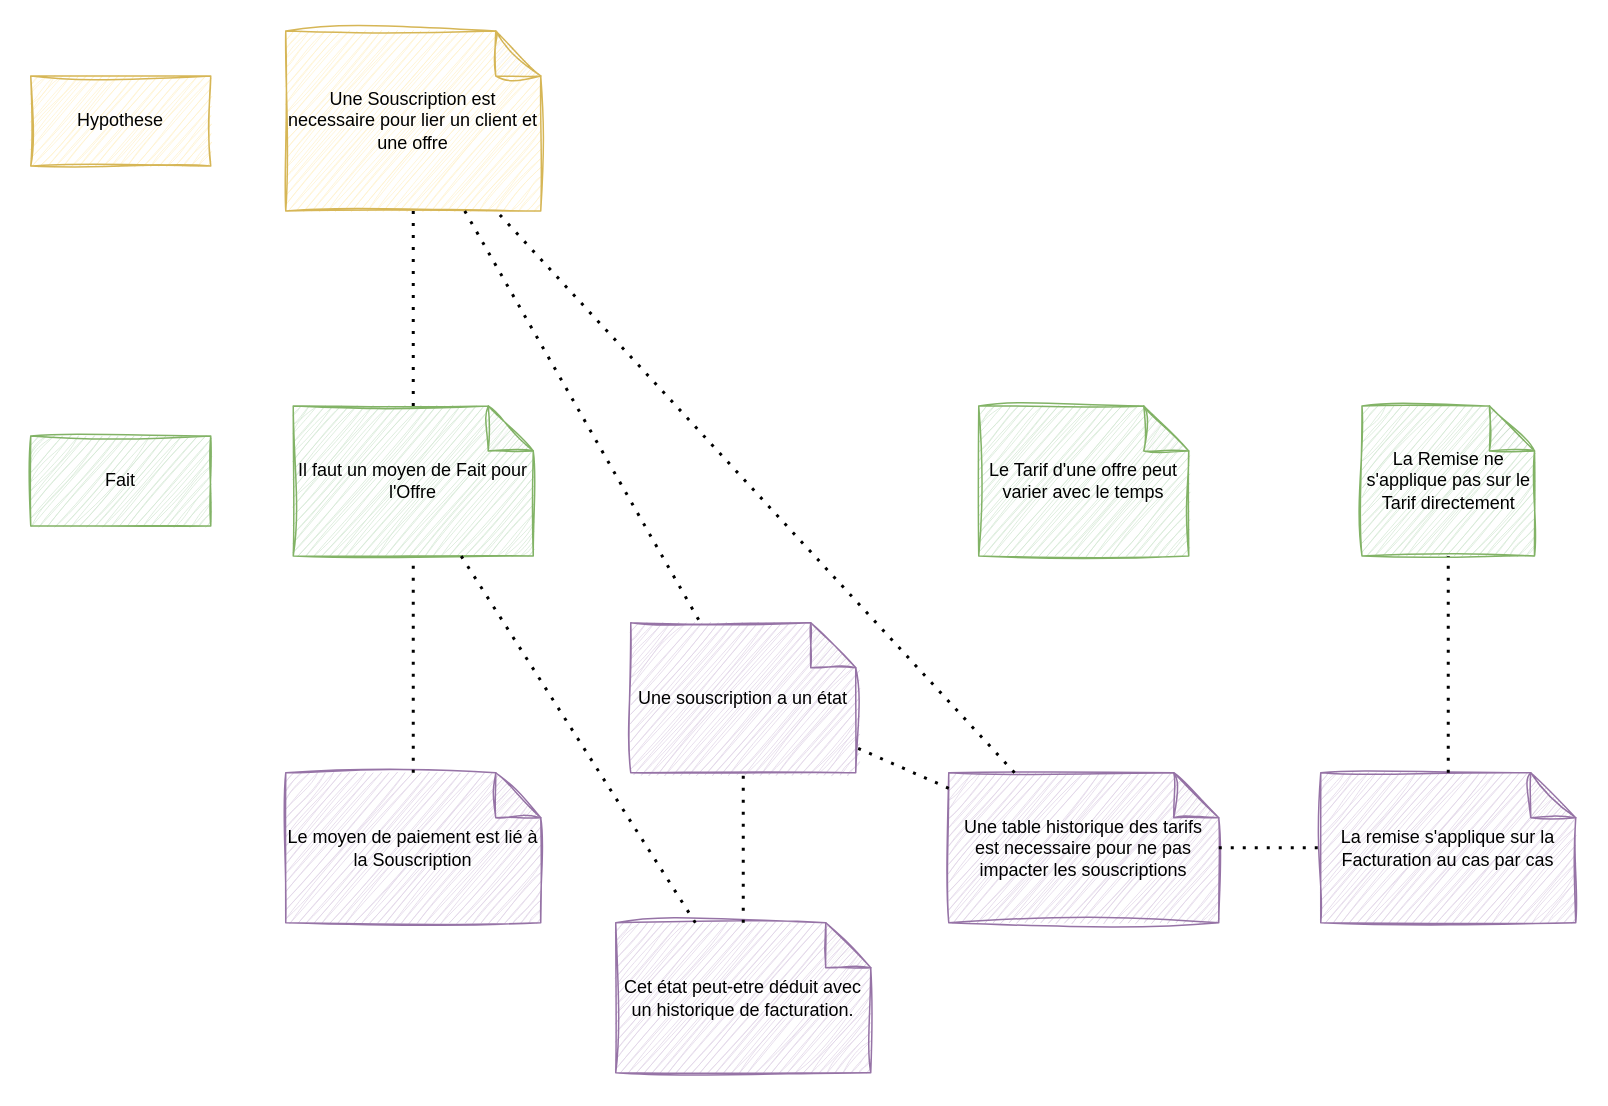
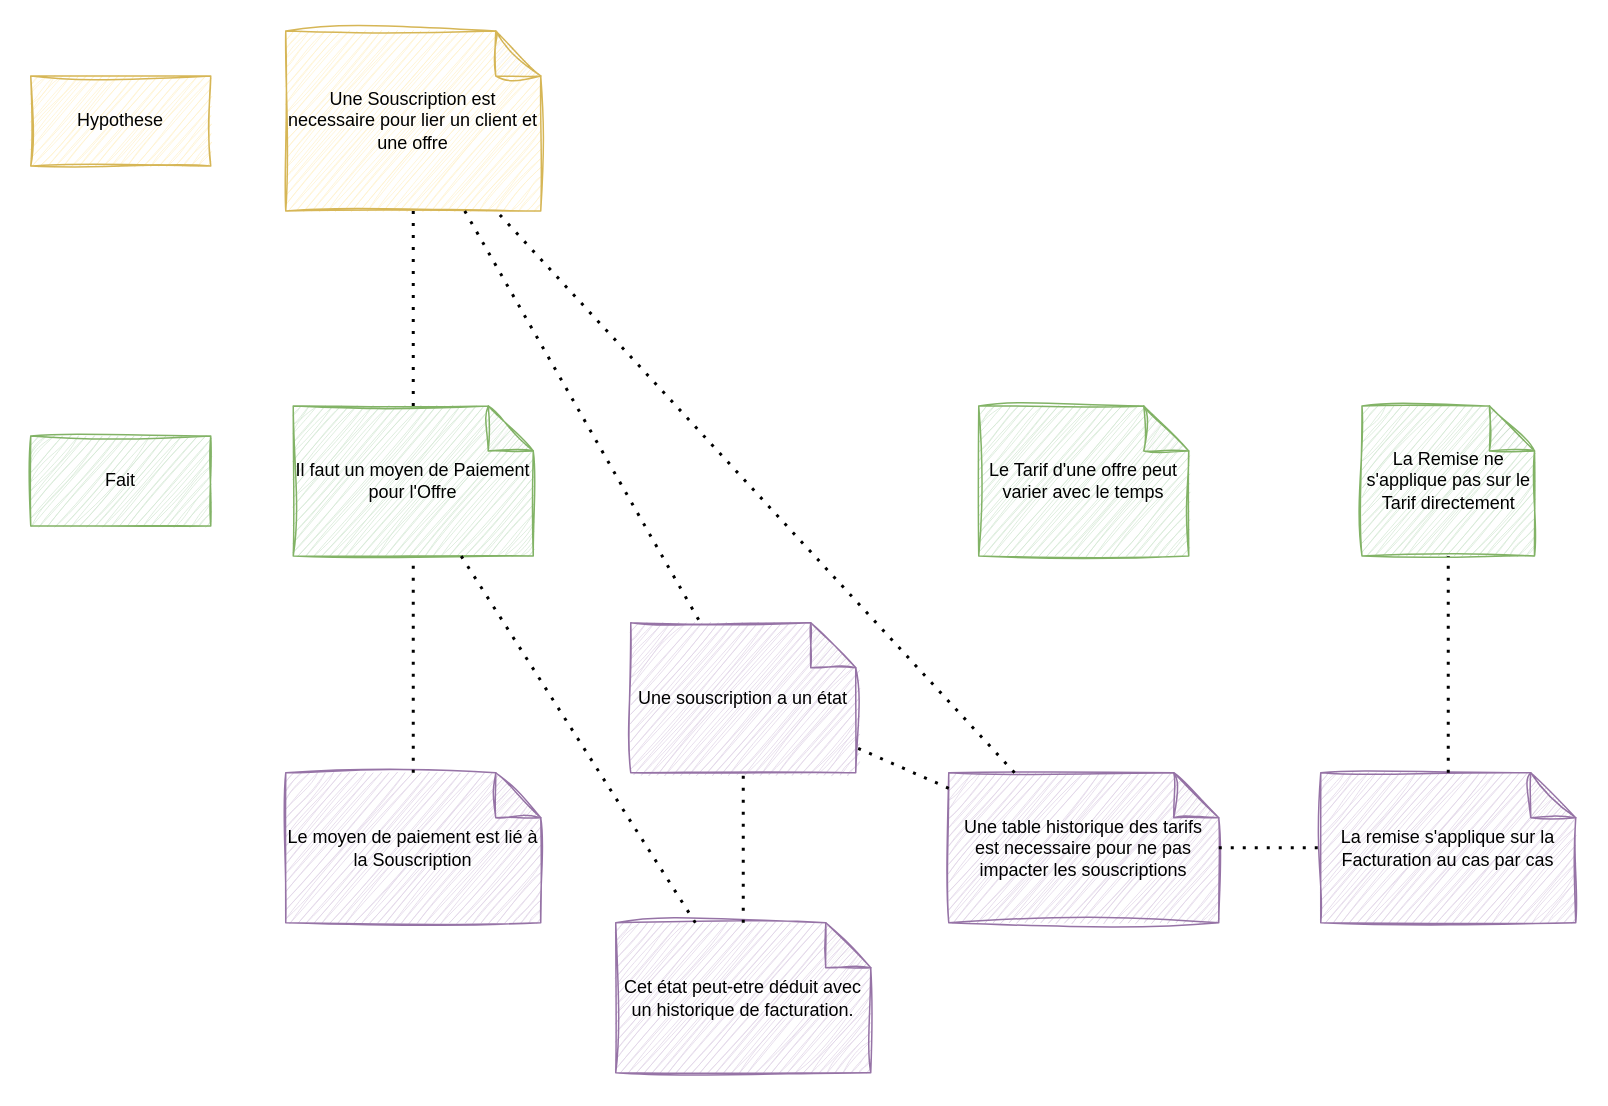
(413, 481) -> (413, 481)
